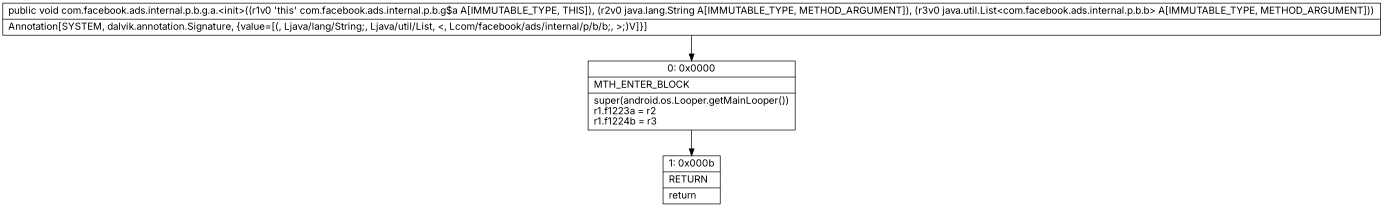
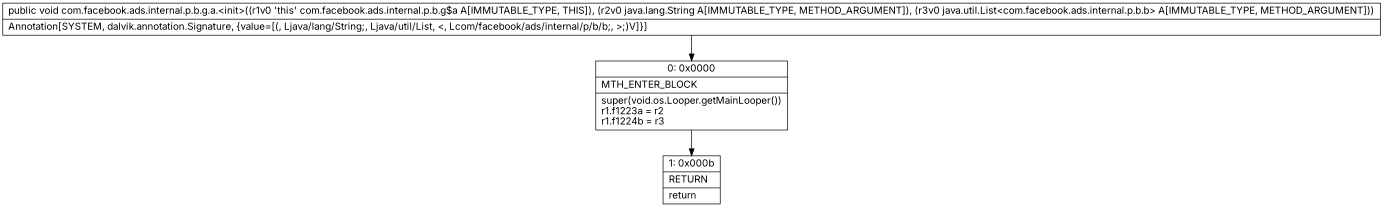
(692, 101) -> (692, 101)
